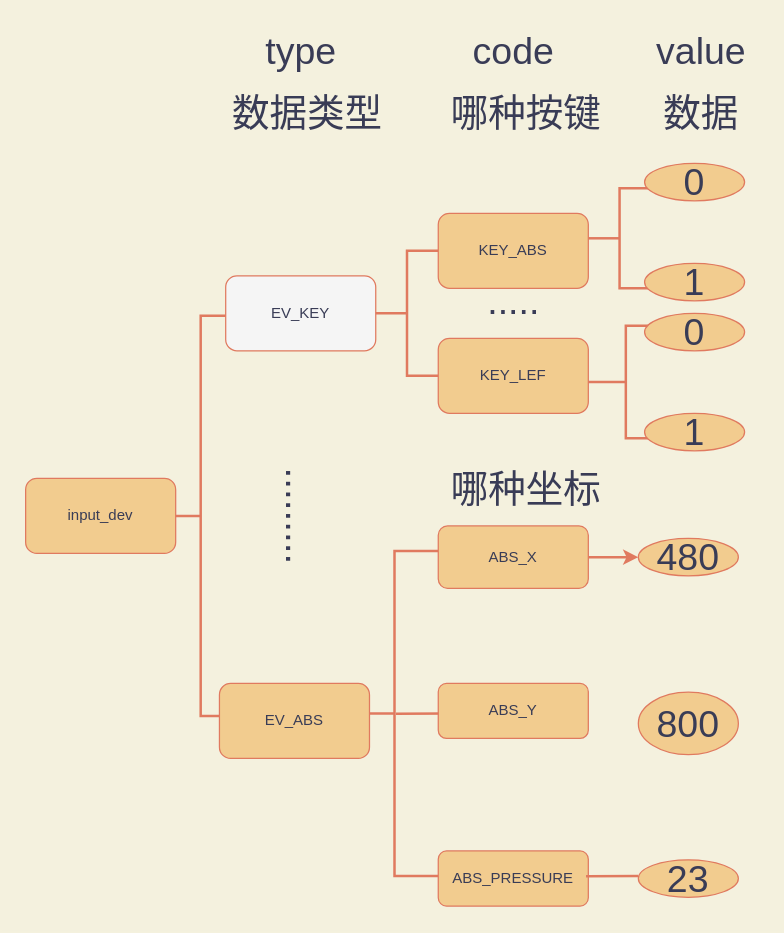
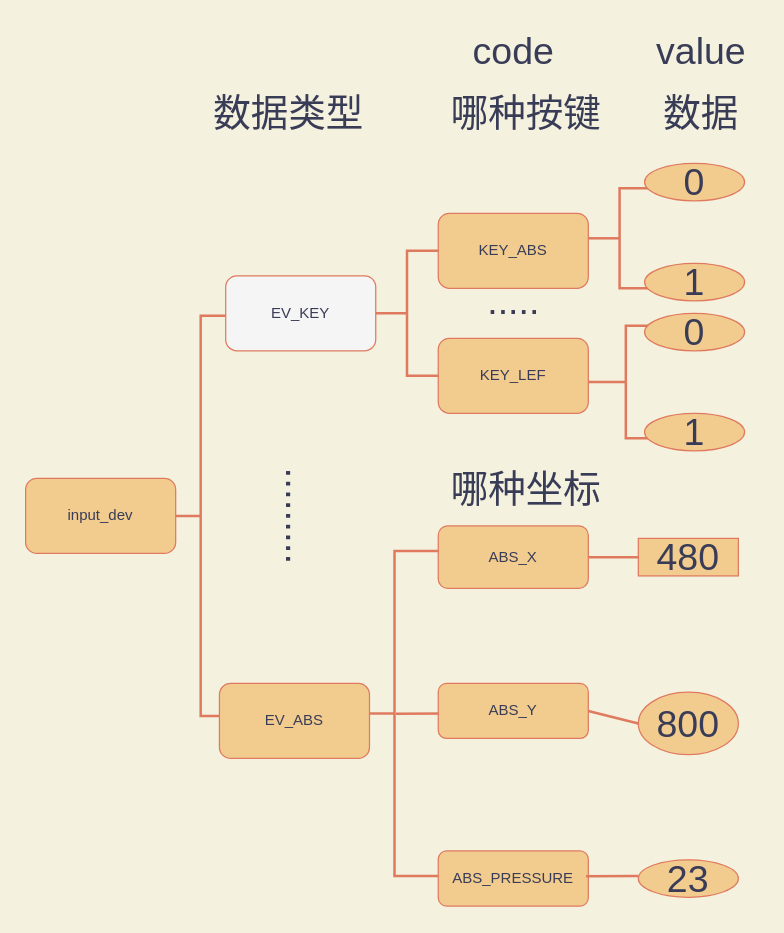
(301, 51) -> none
(307, 113) -> (288, 113)
(625, 557) -> (630, 557)
(688, 557) -> (688, 557)
none -> (614, 717)
